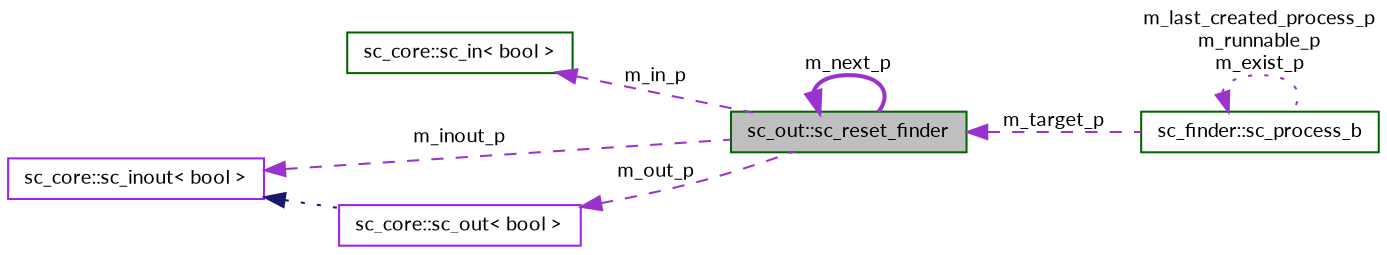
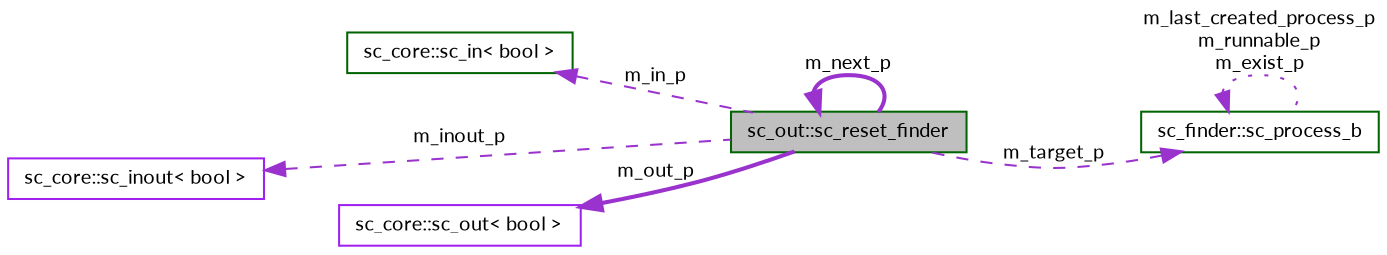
(1064, 132) -> (1044, 168)
(699, 182) -> (699, 182)
(312, 204) -> none
